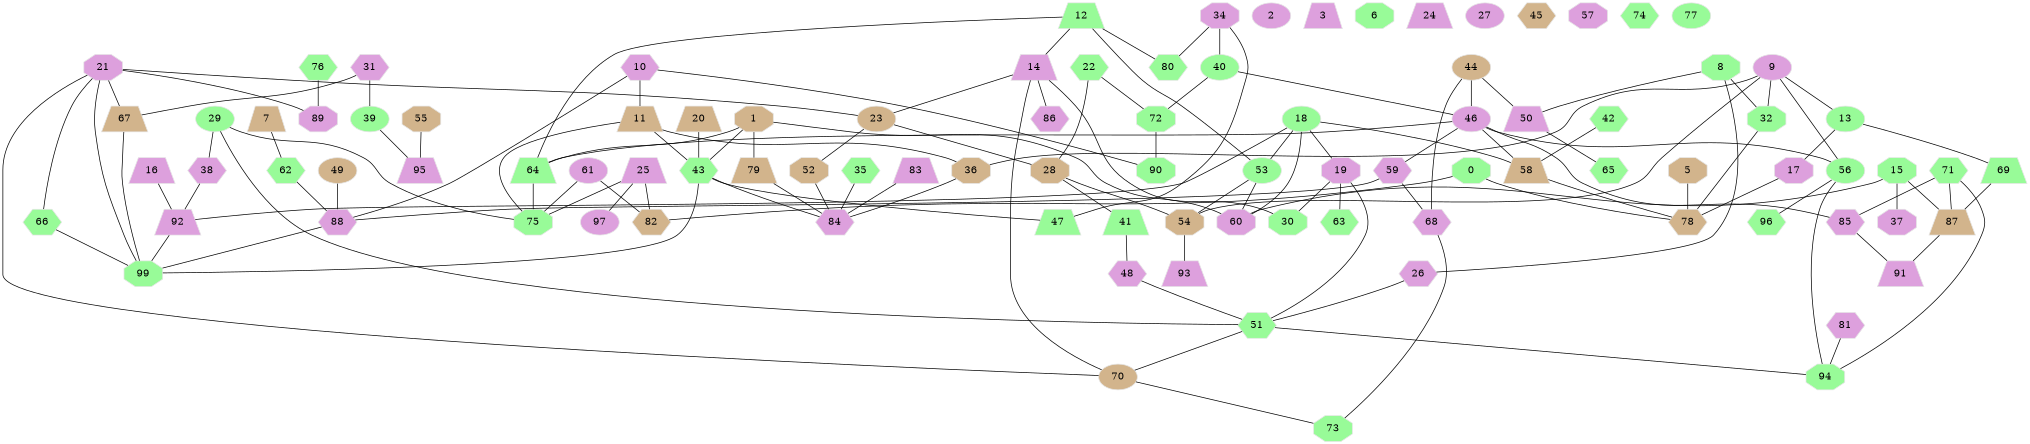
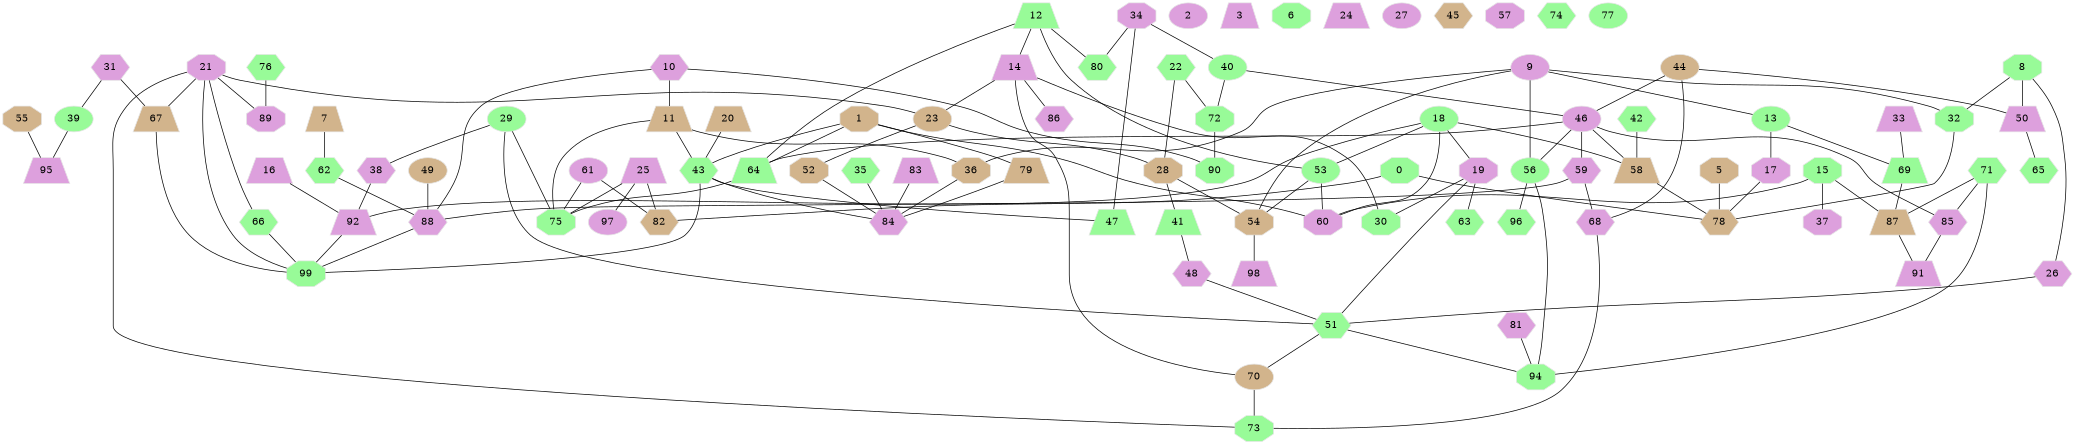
none -> (1899, 119)
(1185, 274) -> (1254, 274)
(429, 339) -> (524, 390)
